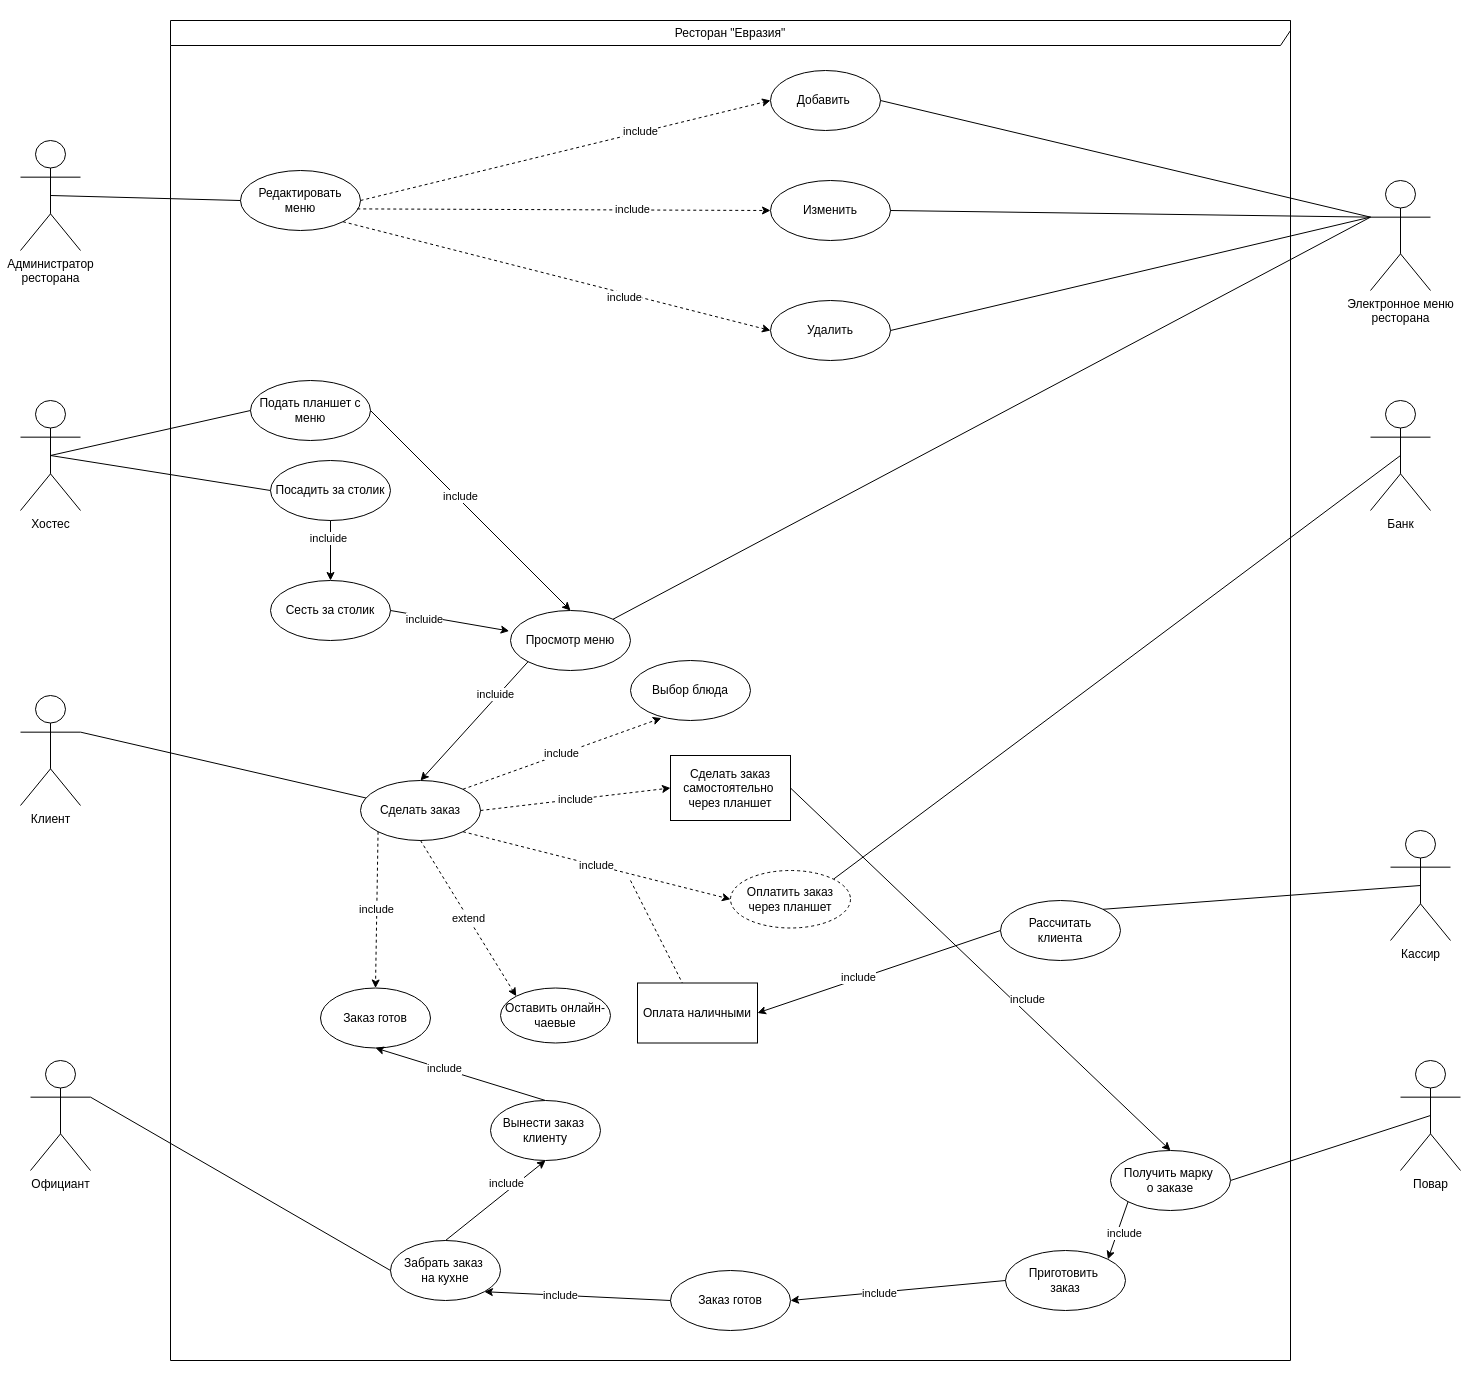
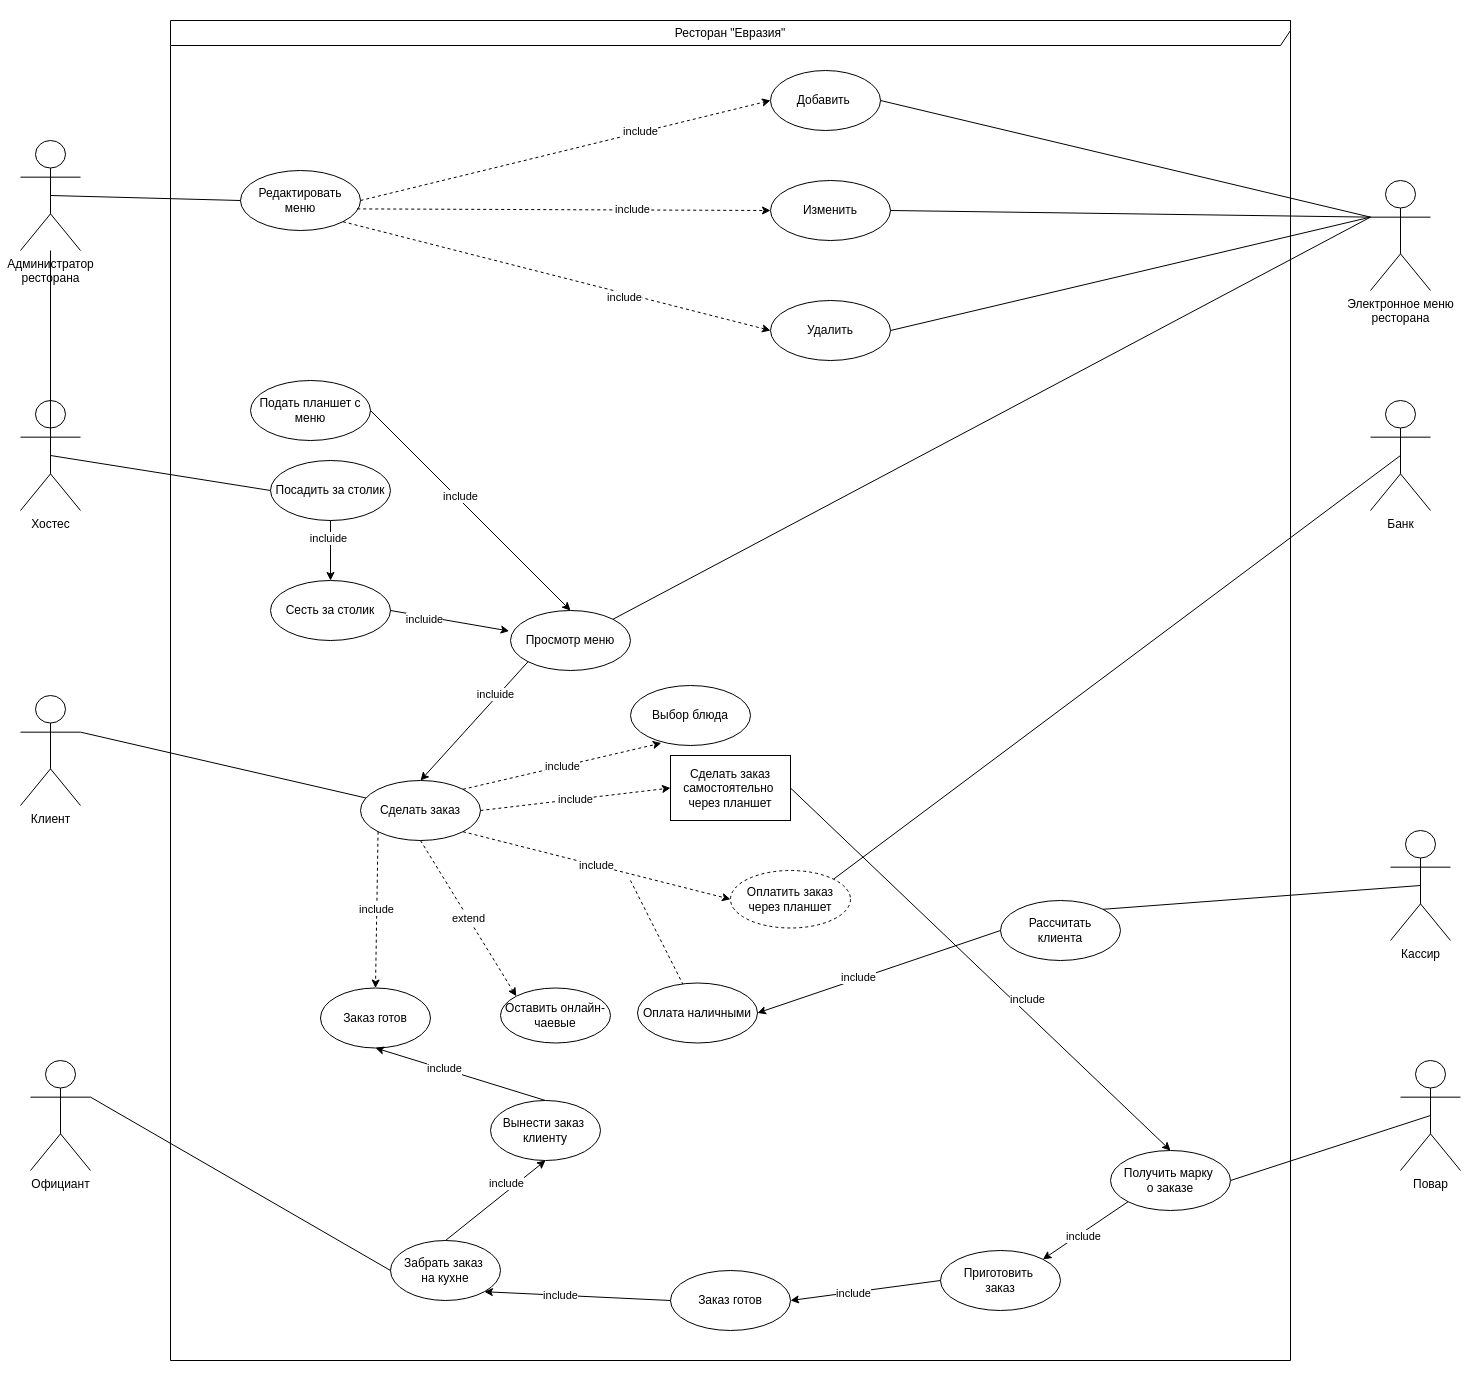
(153, 432) -> (51, 339)
(691, 691) -> (691, 716)
(698, 1013) -> (698, 1013)
(1066, 1281) -> (1001, 1281)
